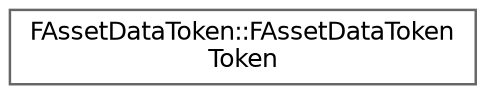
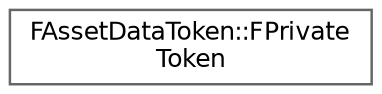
(243, 47) -> (191, 47)
